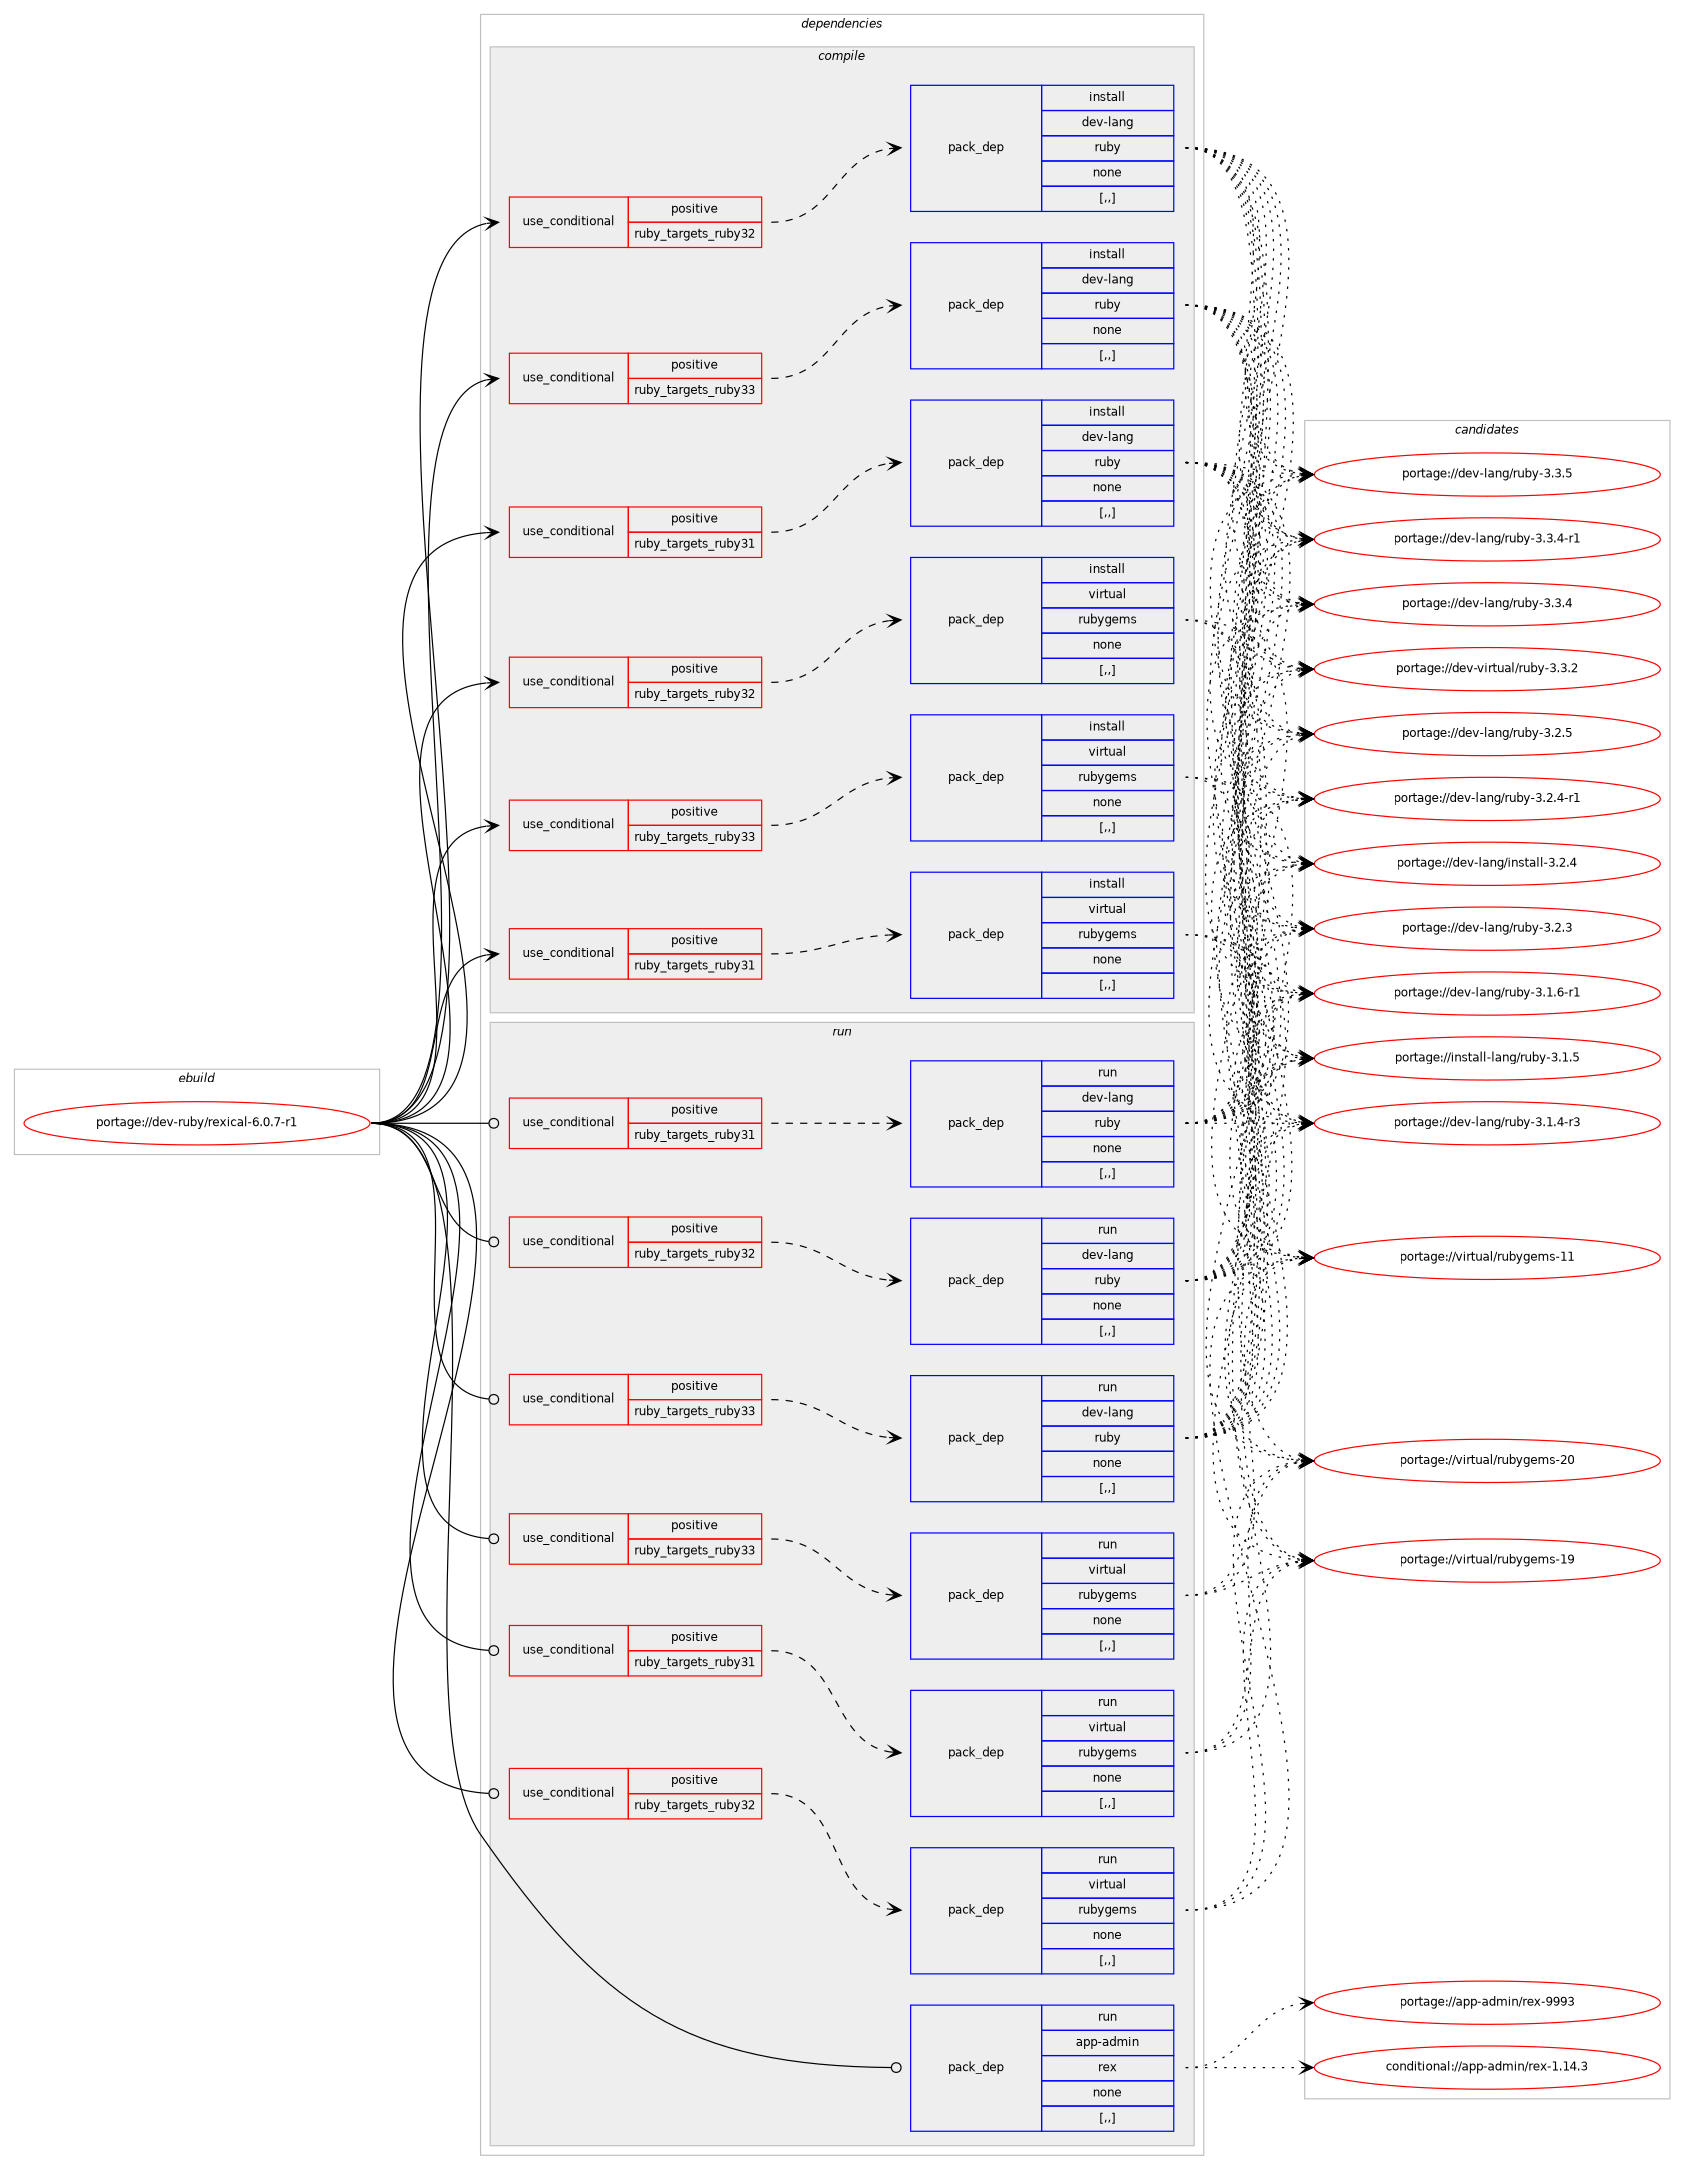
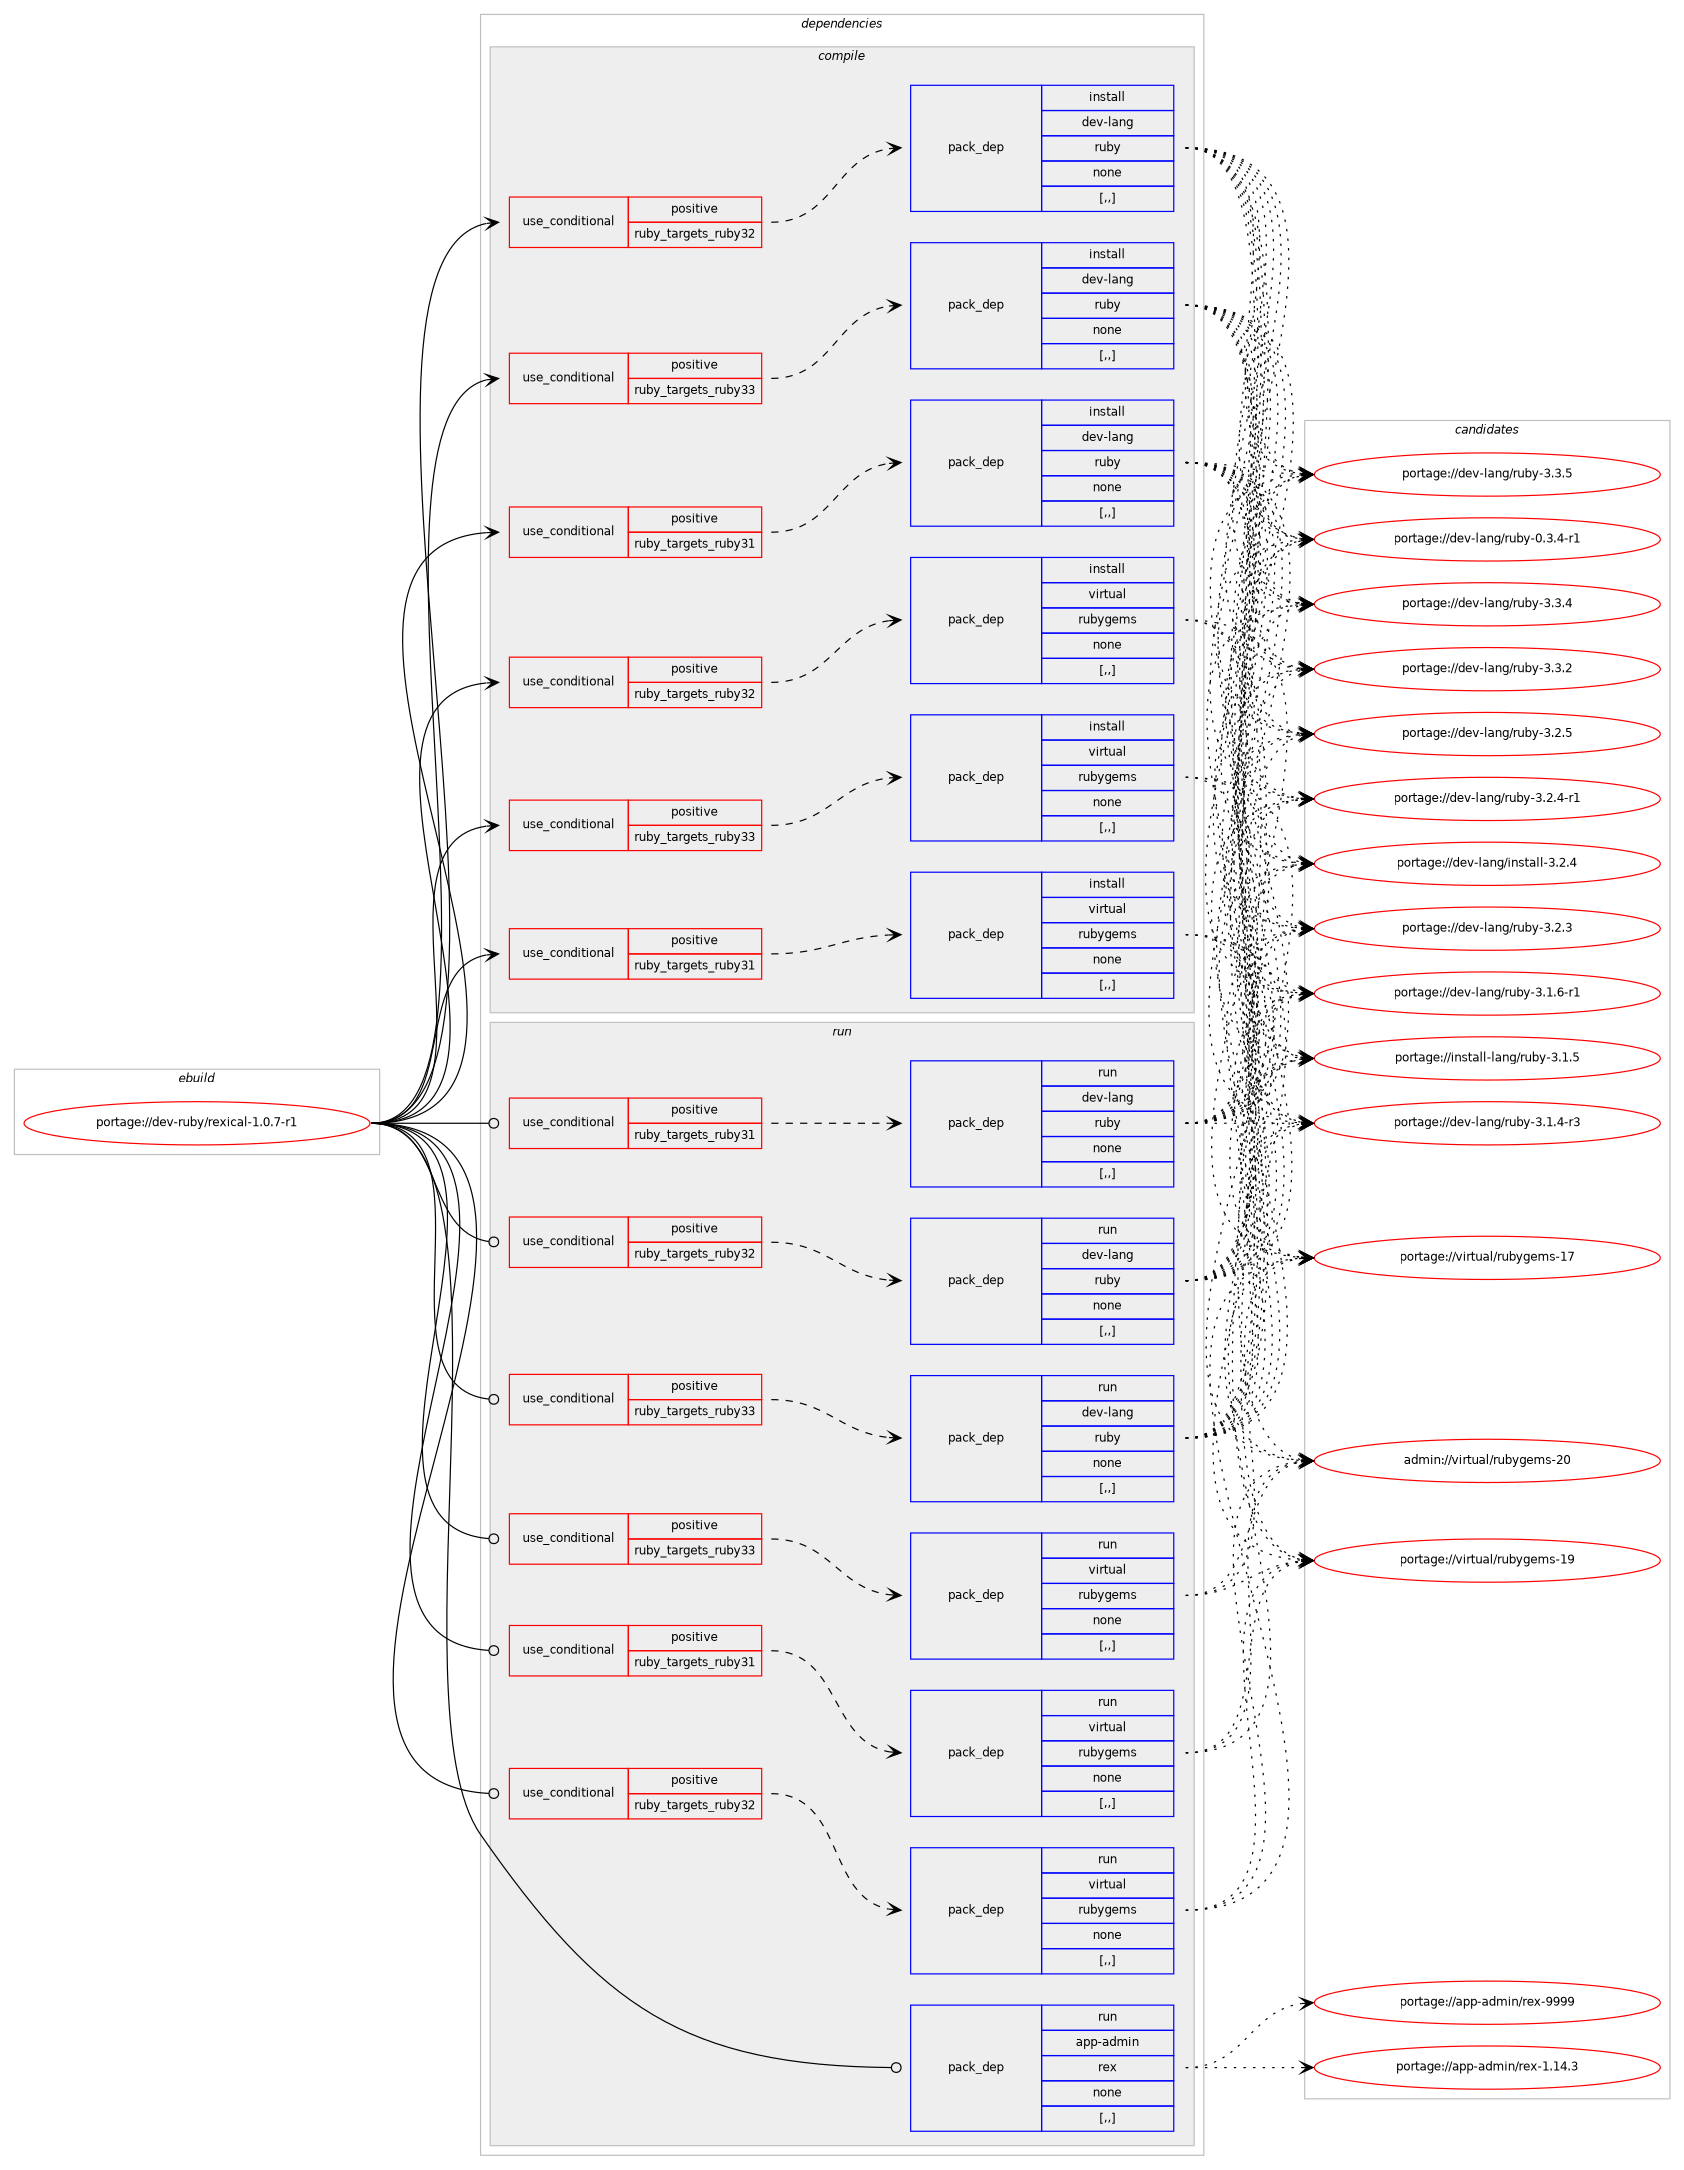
(1487, 539) -> (1487, 539)
(1487, 669) -> (1487, 669)
(197, 1123) -> (197, 1123)
(1487, 1258) -> (1487, 1258)
(1487, 1461) -> (1487, 1461)
(1487, 2003) -> (1487, 2003)
(1487, 2068) -> (1487, 2068)
